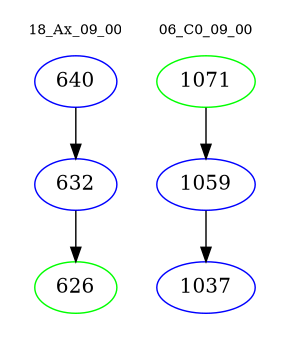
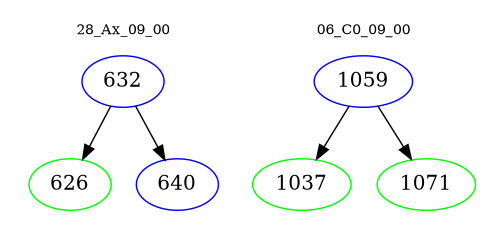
(76, 31) -> (124, 31)
(76, 126) -> (147, 127)
(206, 126) -> (391, 127)
(206, 288) -> (302, 185)
